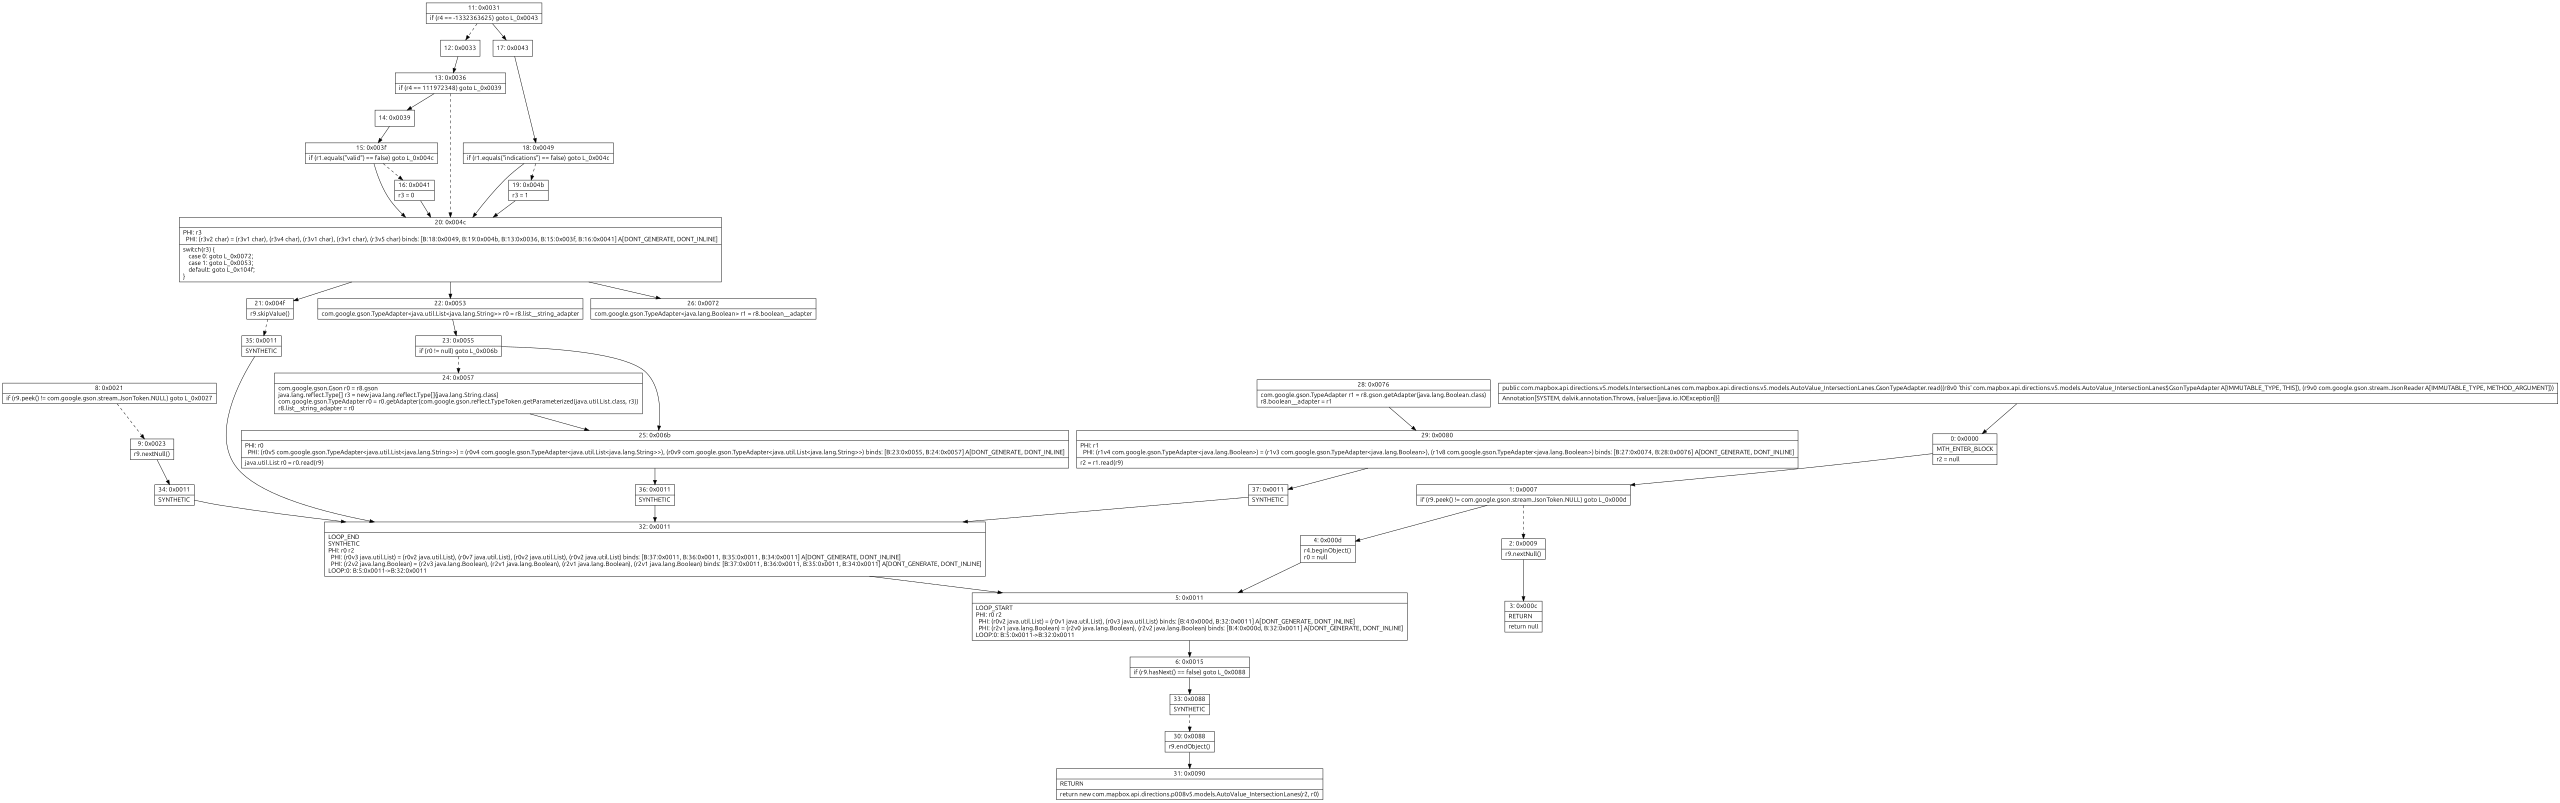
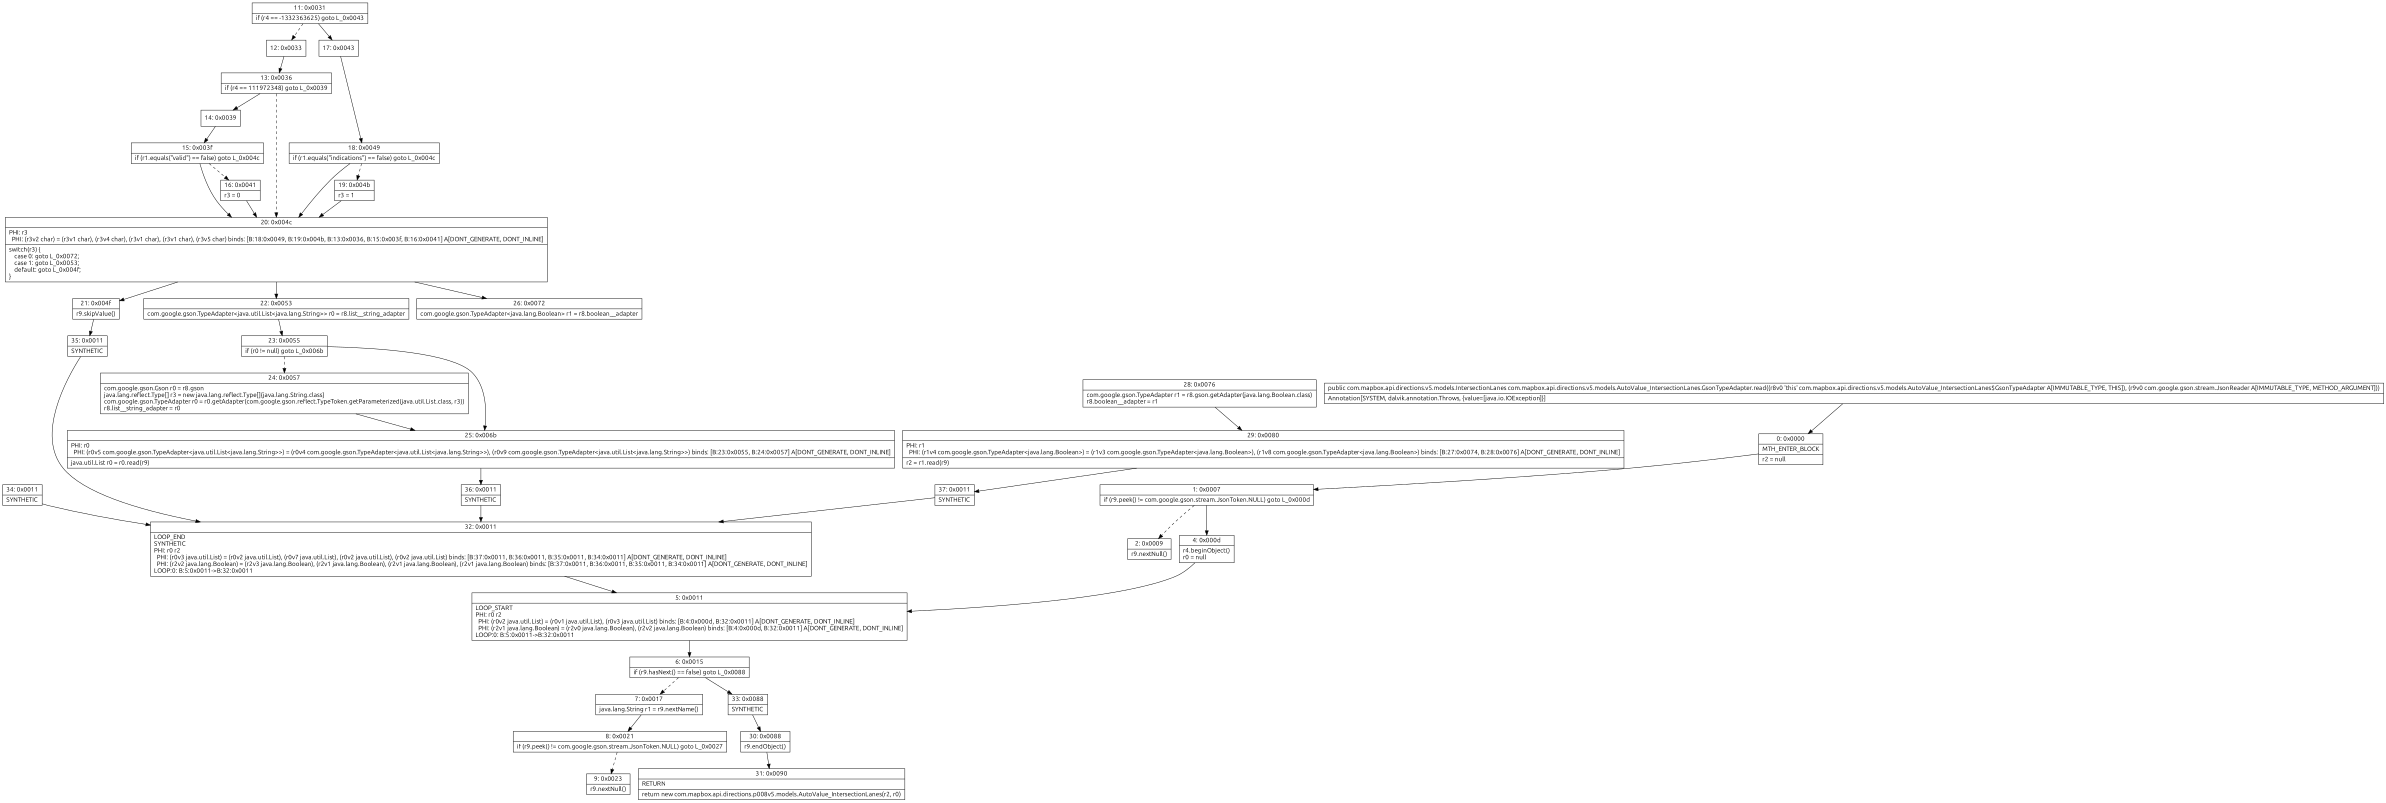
(219, 270) -> (45, 270)
(266, 325) -> (92, 325)
(162, 470) -> none
(1523, 617) -> none
none -> (649, 705)
(1190, 721) -> (756, 721)
